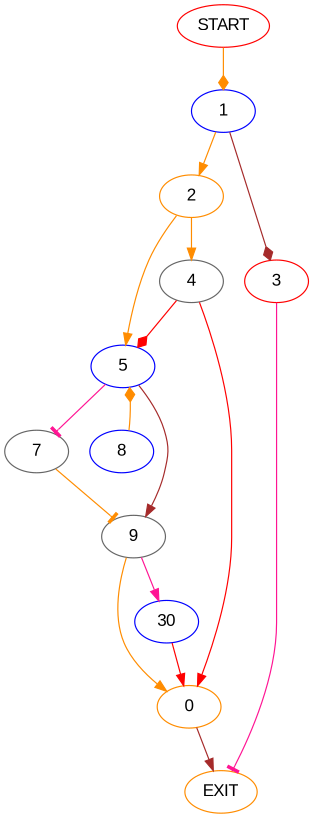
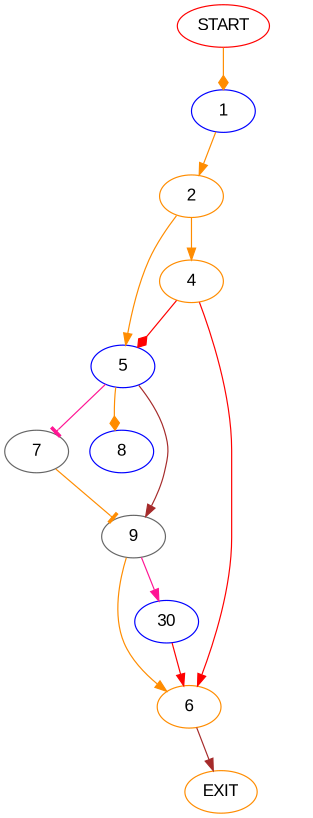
(191, 281) -> (191, 281)
(277, 281) -> none
(130, 416) -> (115, 402)
(189, 707) -> (189, 707)
